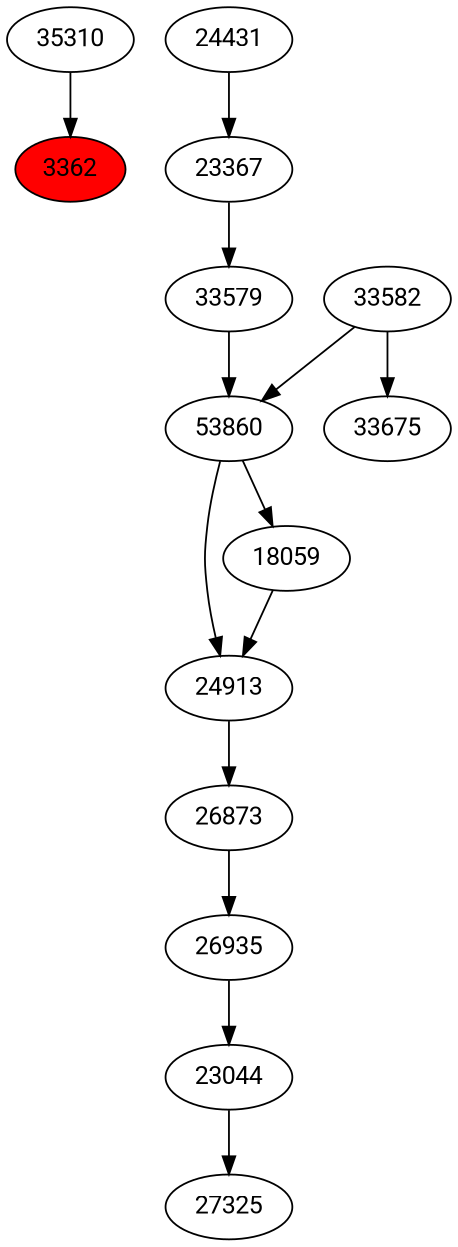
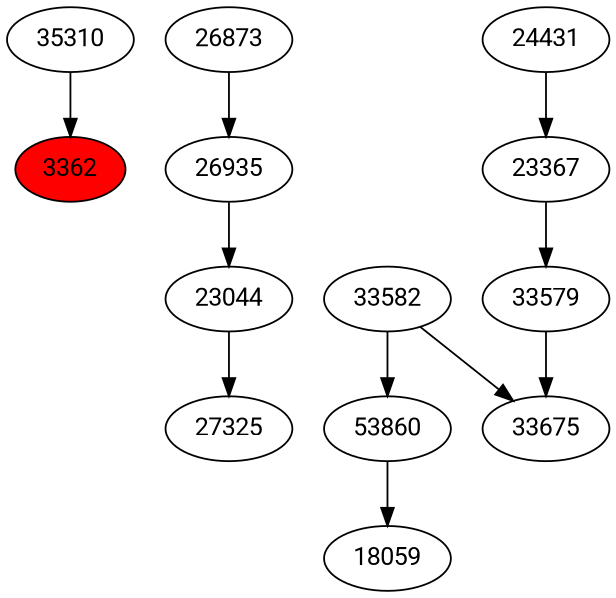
(229, 355) -> (546, 355)
(229, 688) -> none
